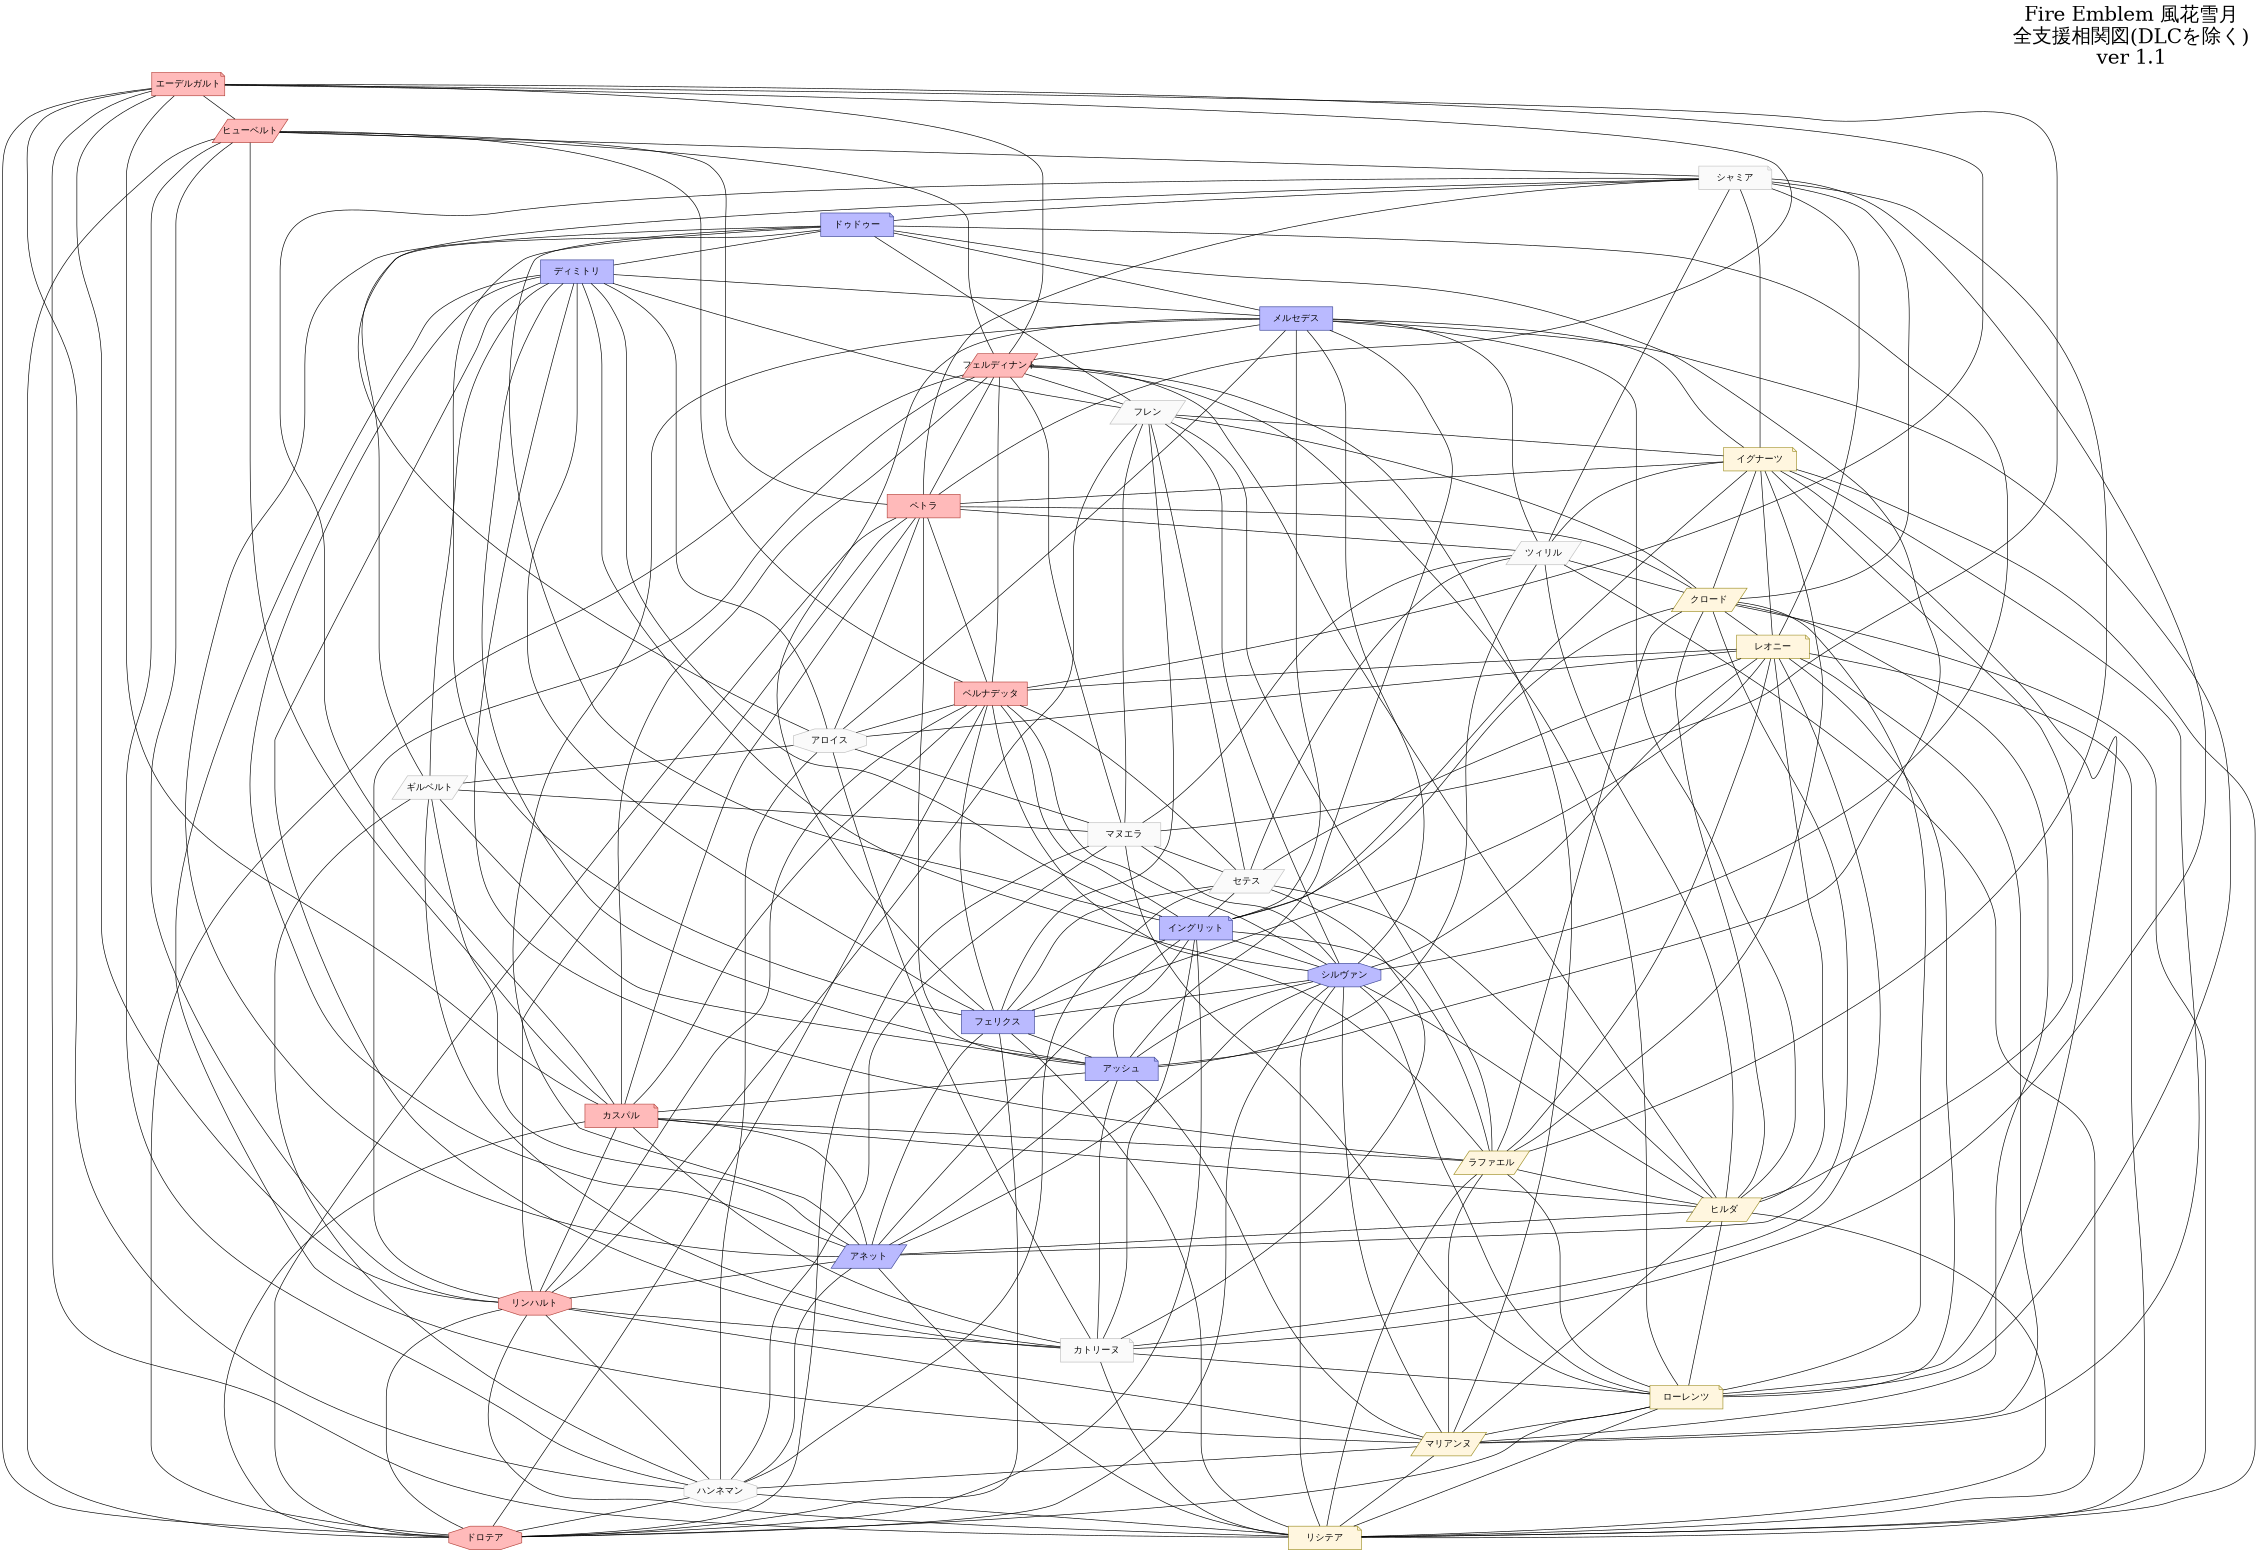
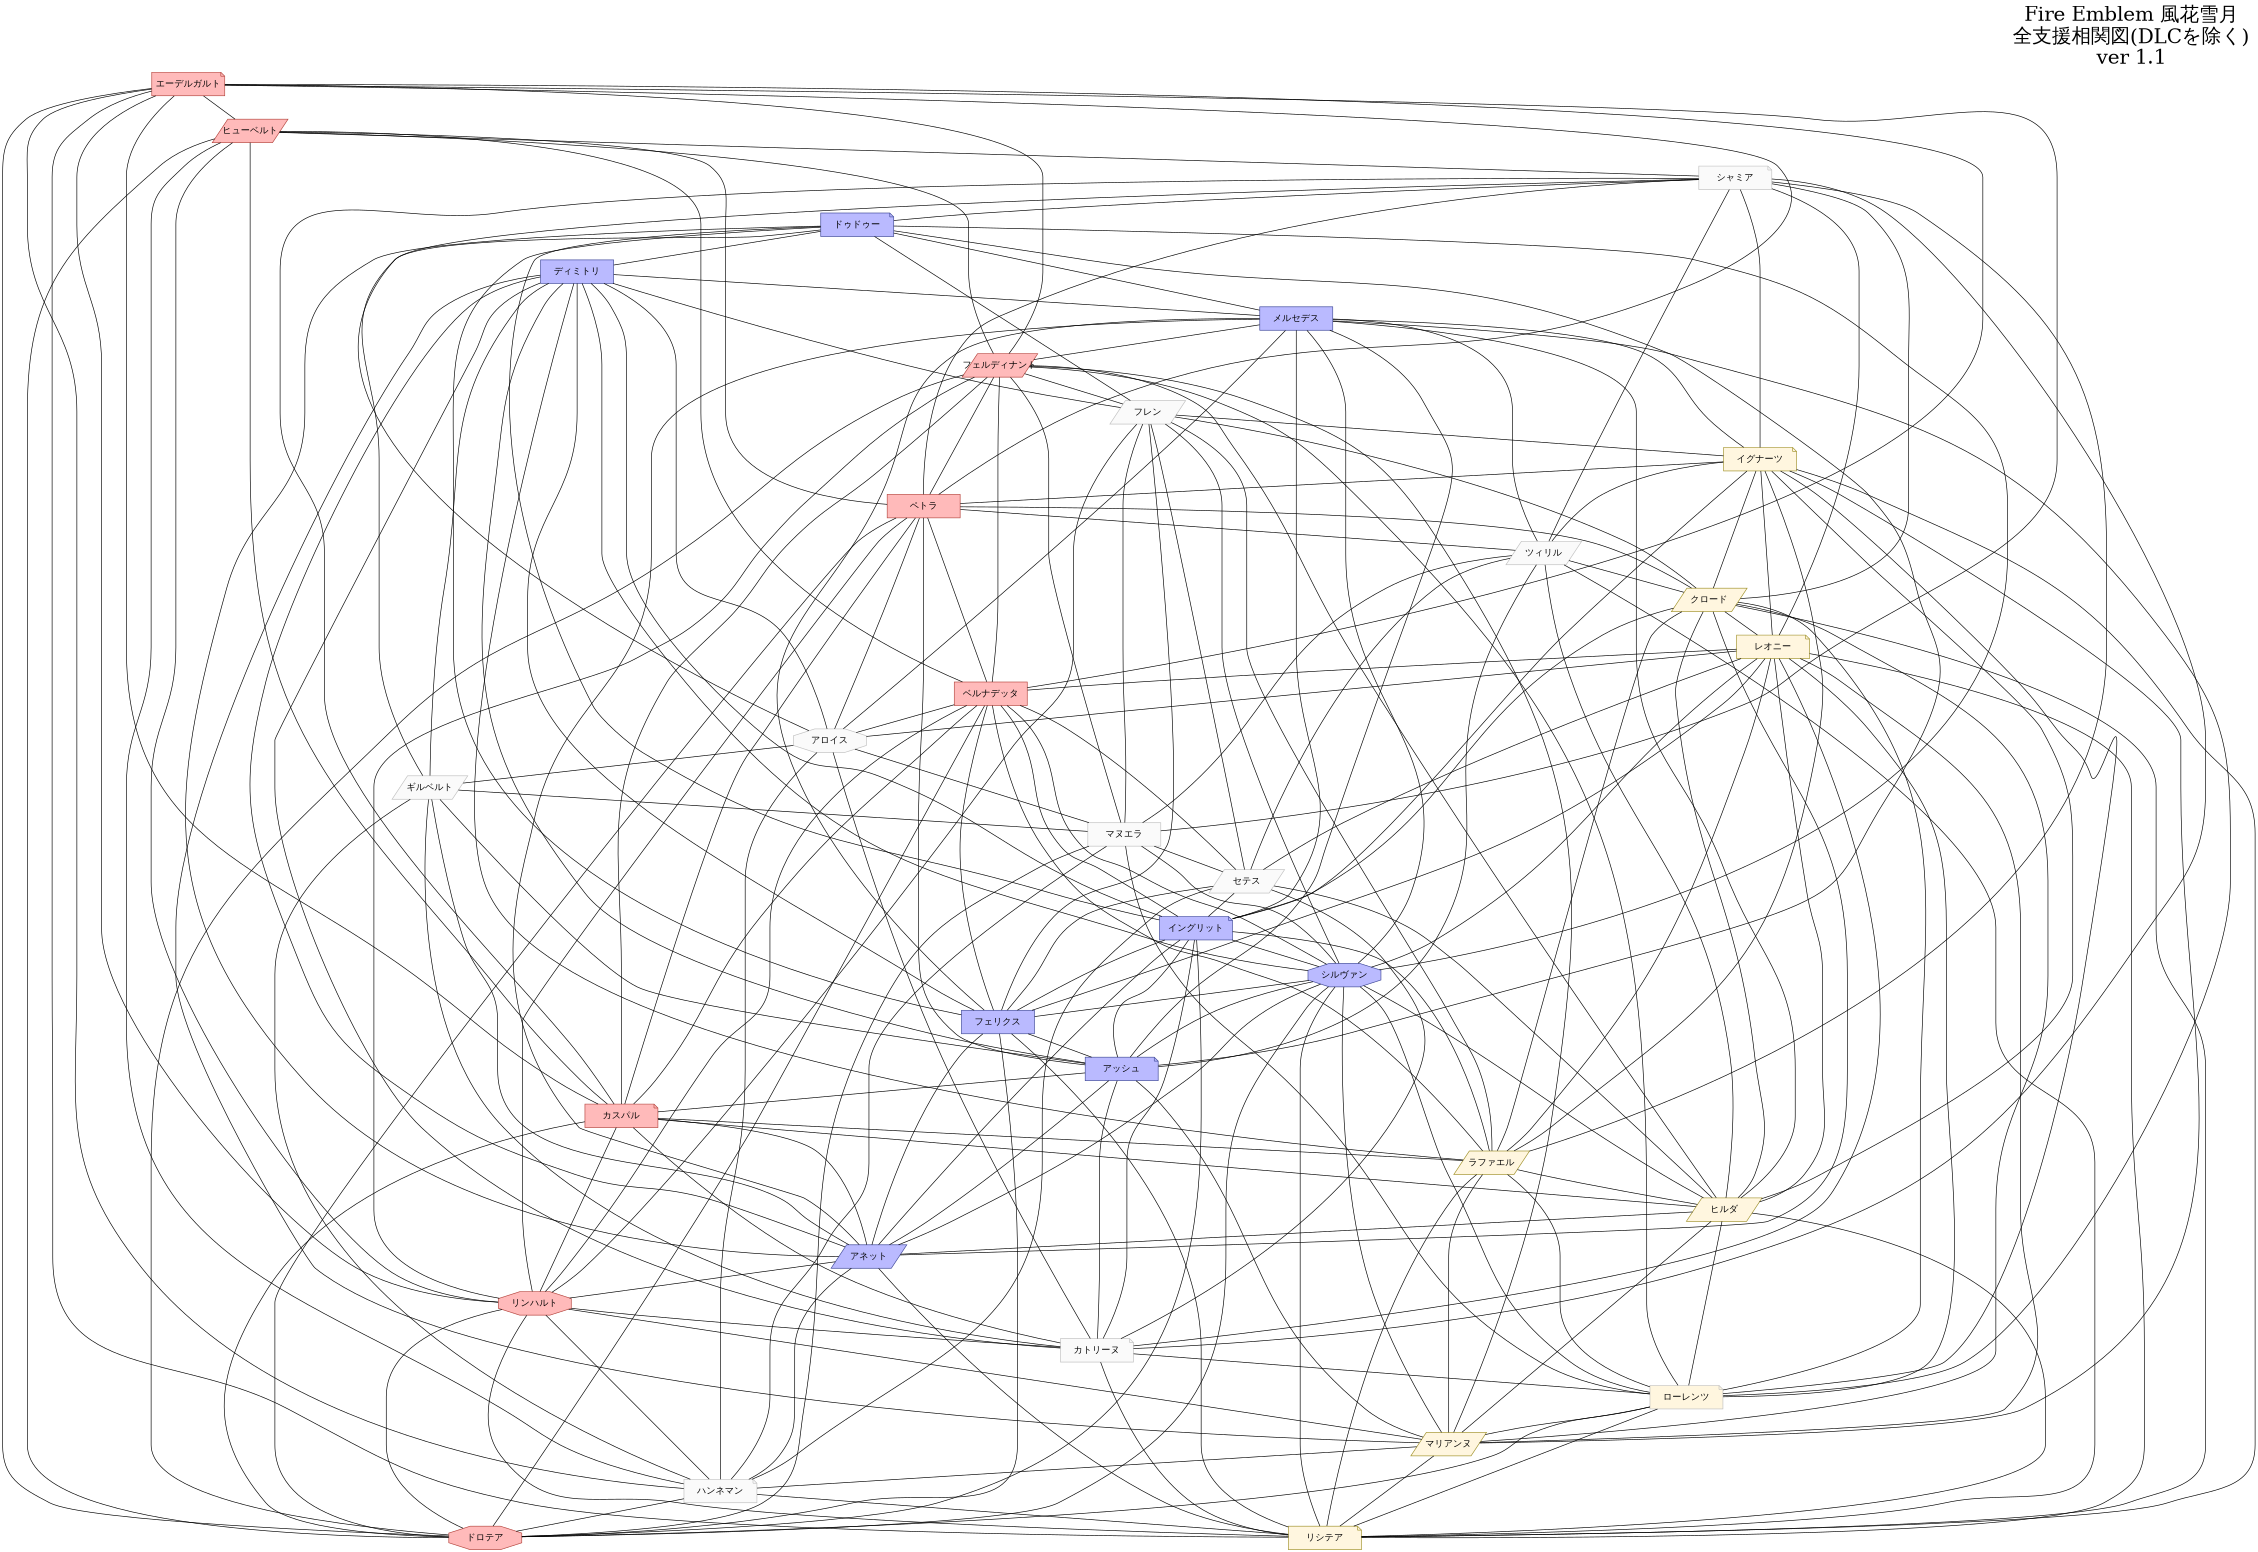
(1686, 1397) -> (1686, 1397)
(720, 1491) -> (720, 1491)
